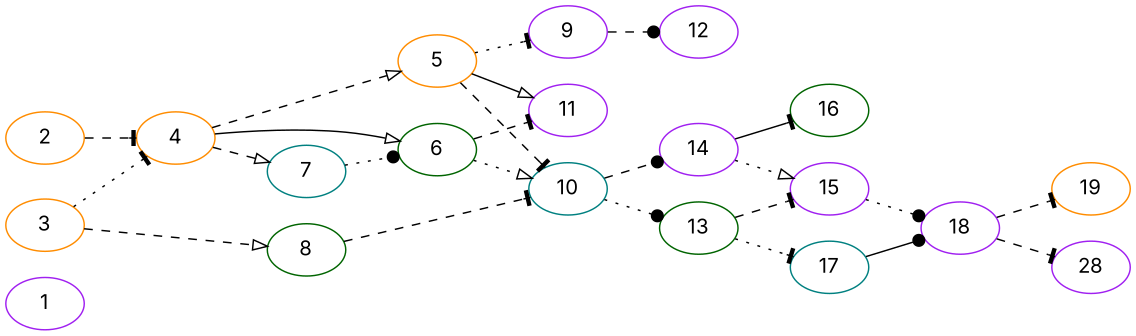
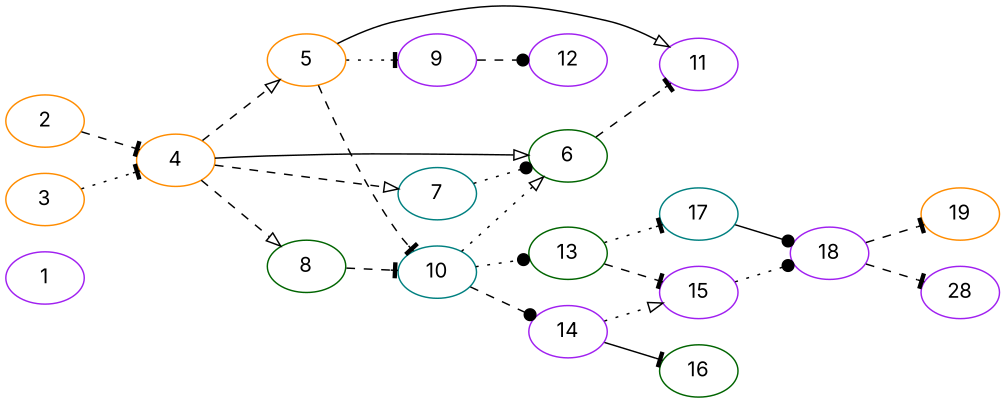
(496, 167) -> (497, 219)
(168, 237) -> (235, 208)
